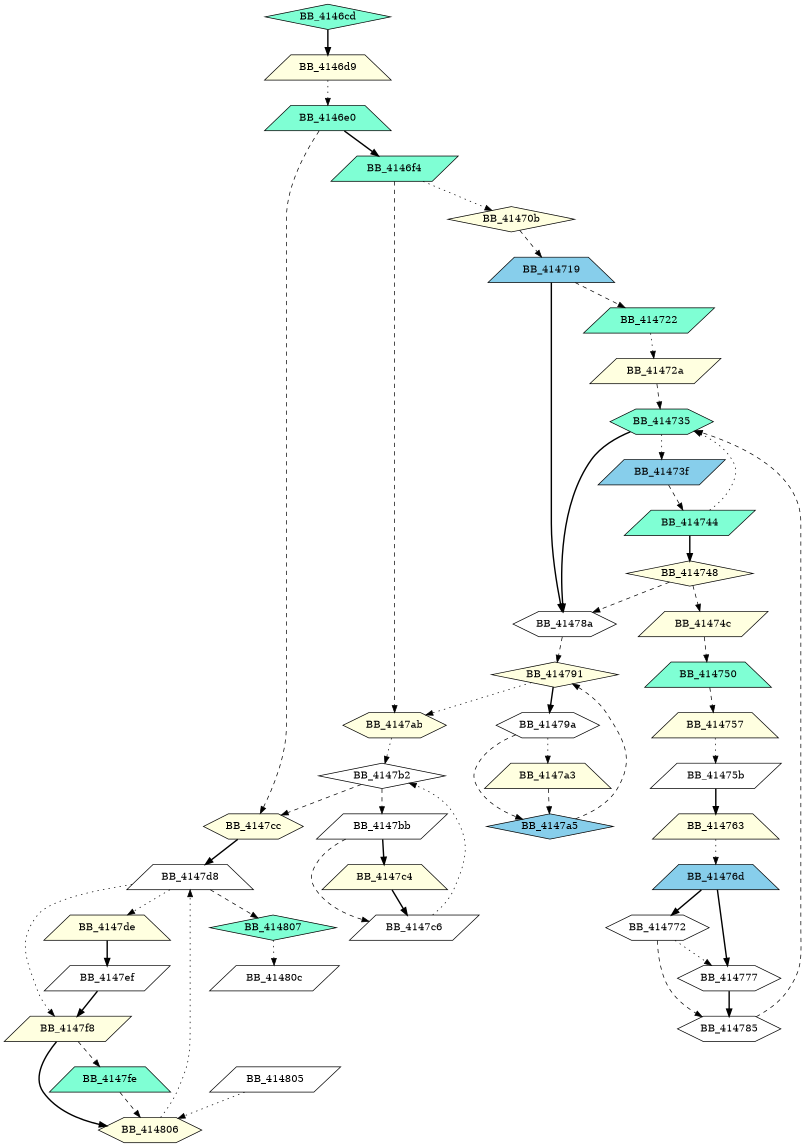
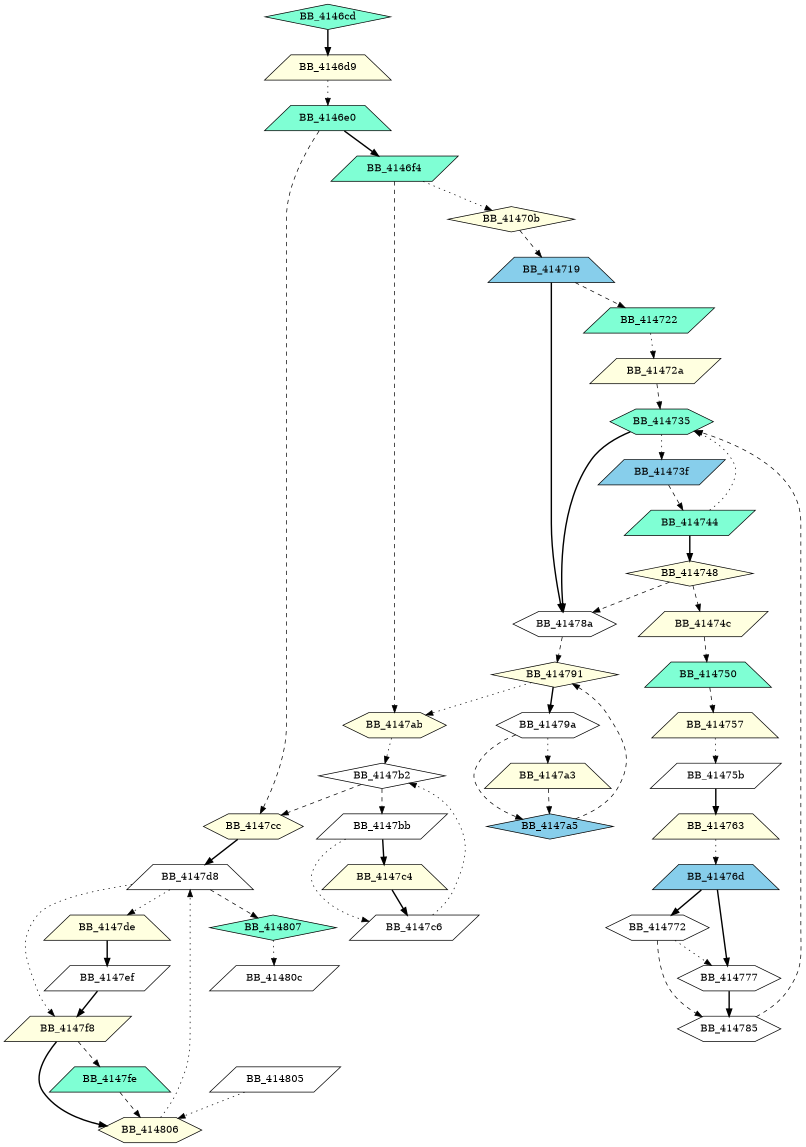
(313, 885) -> (313, 885)
